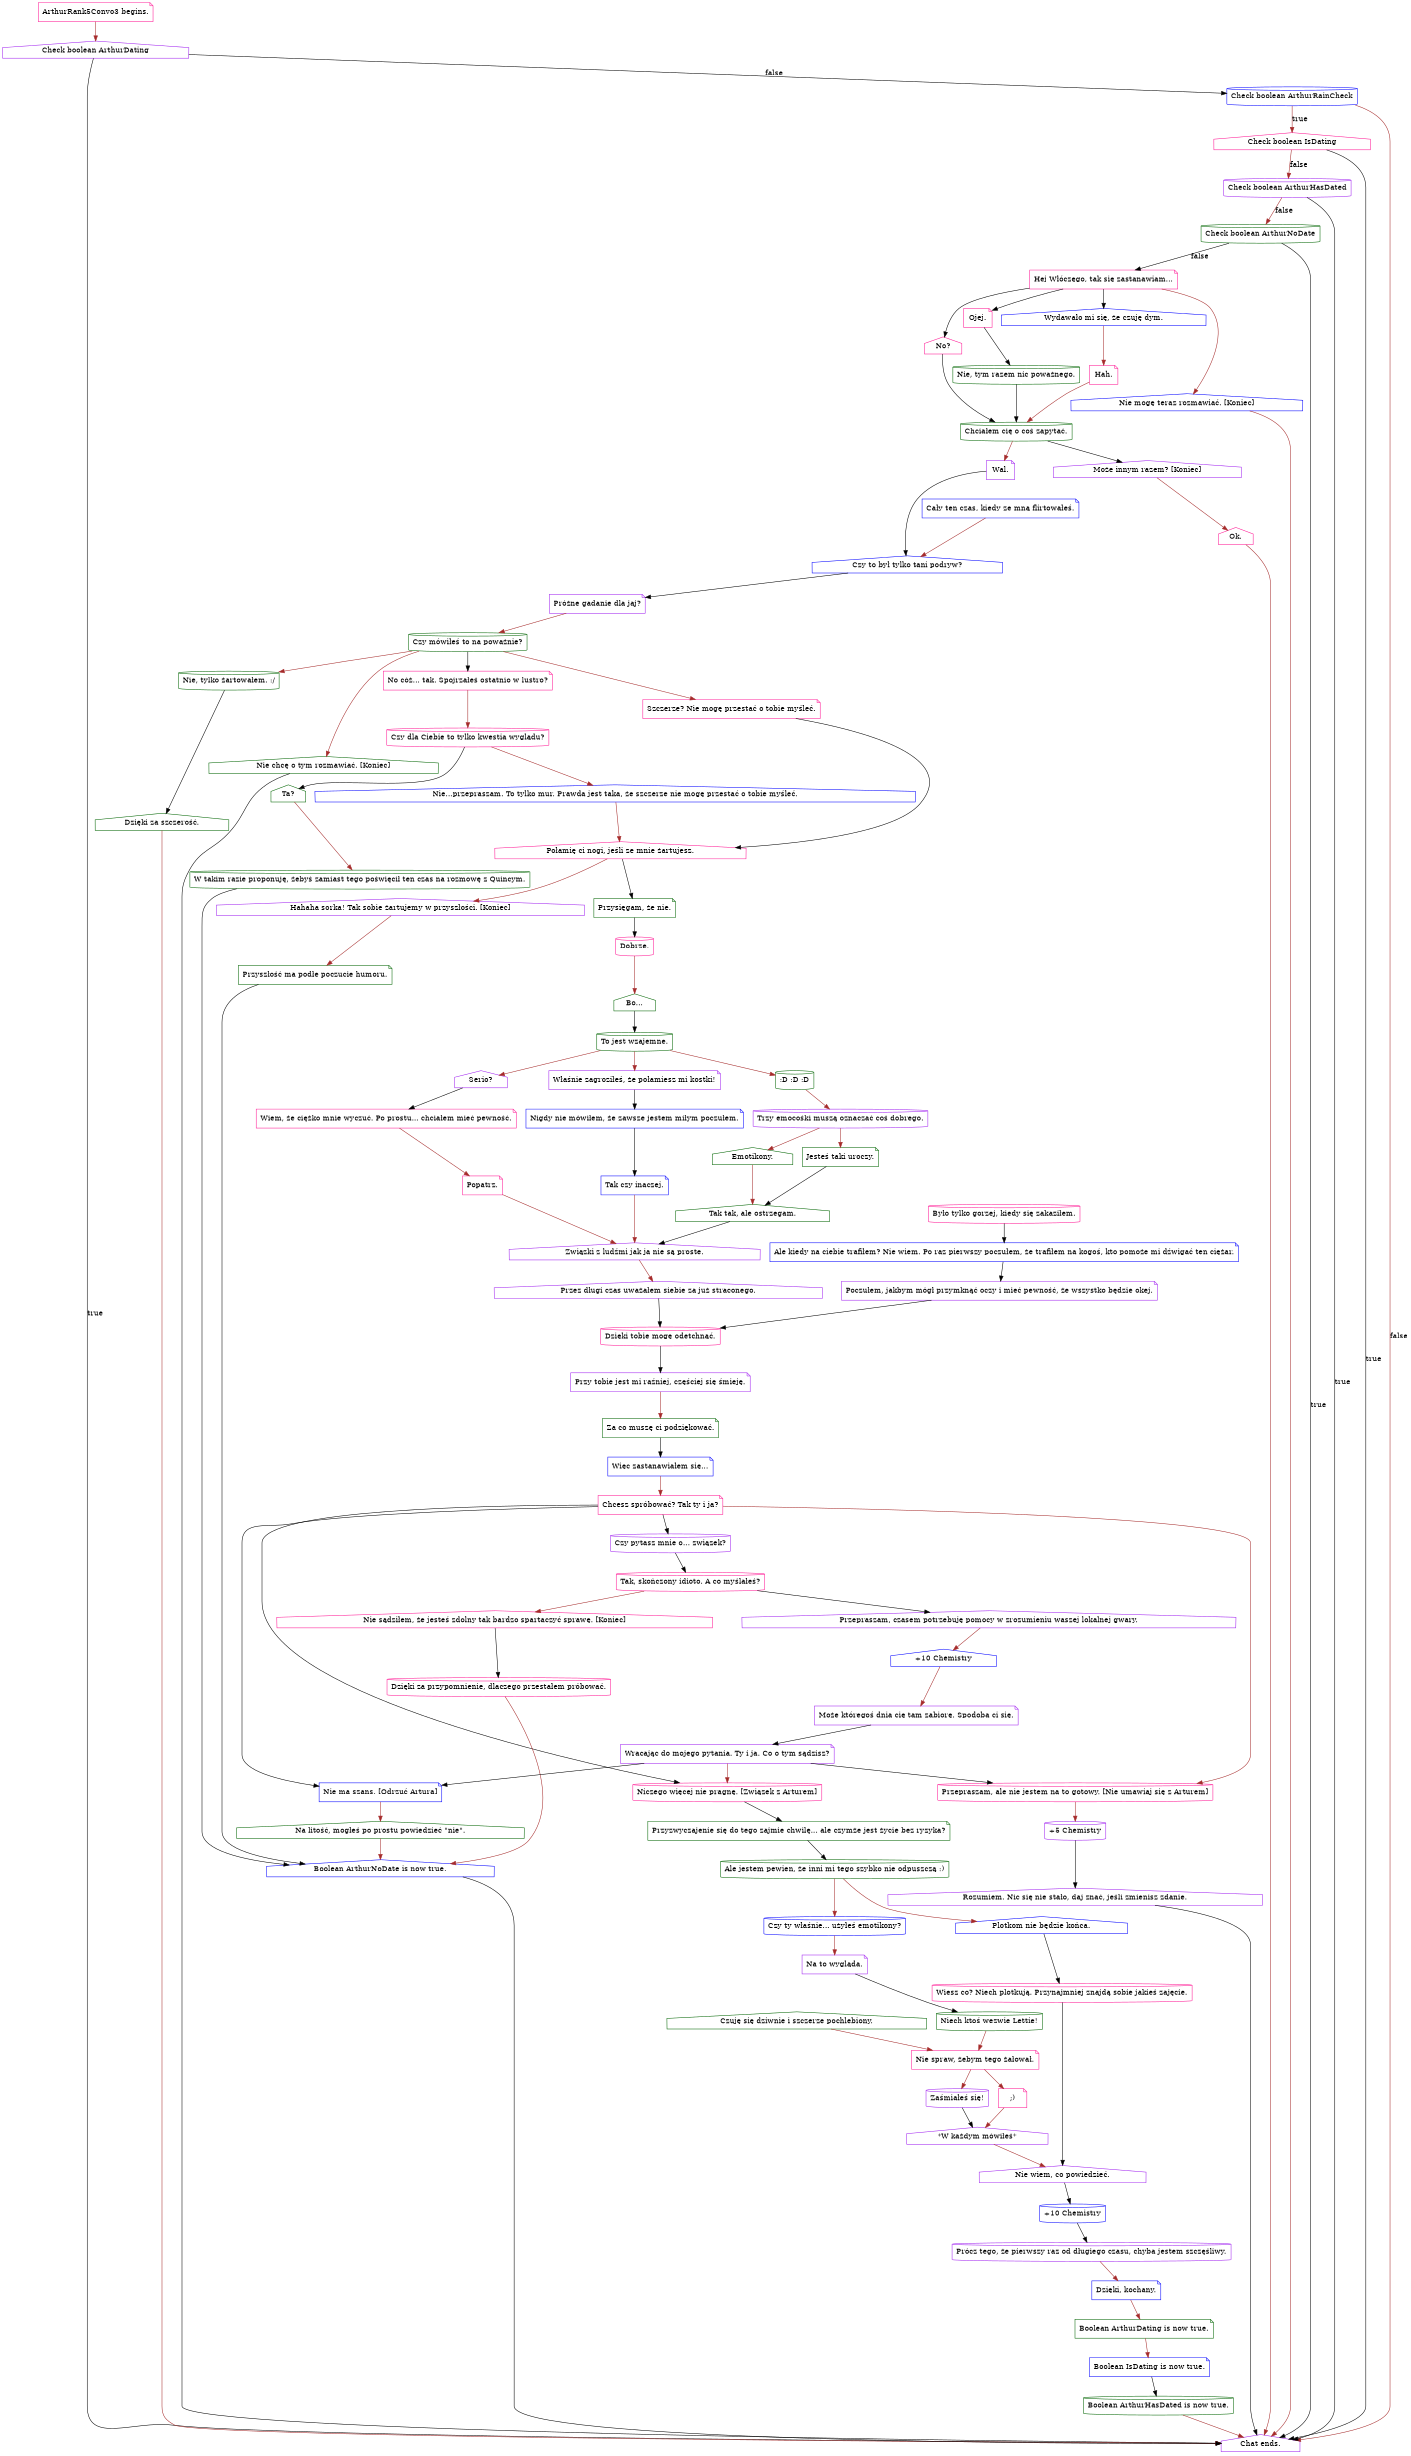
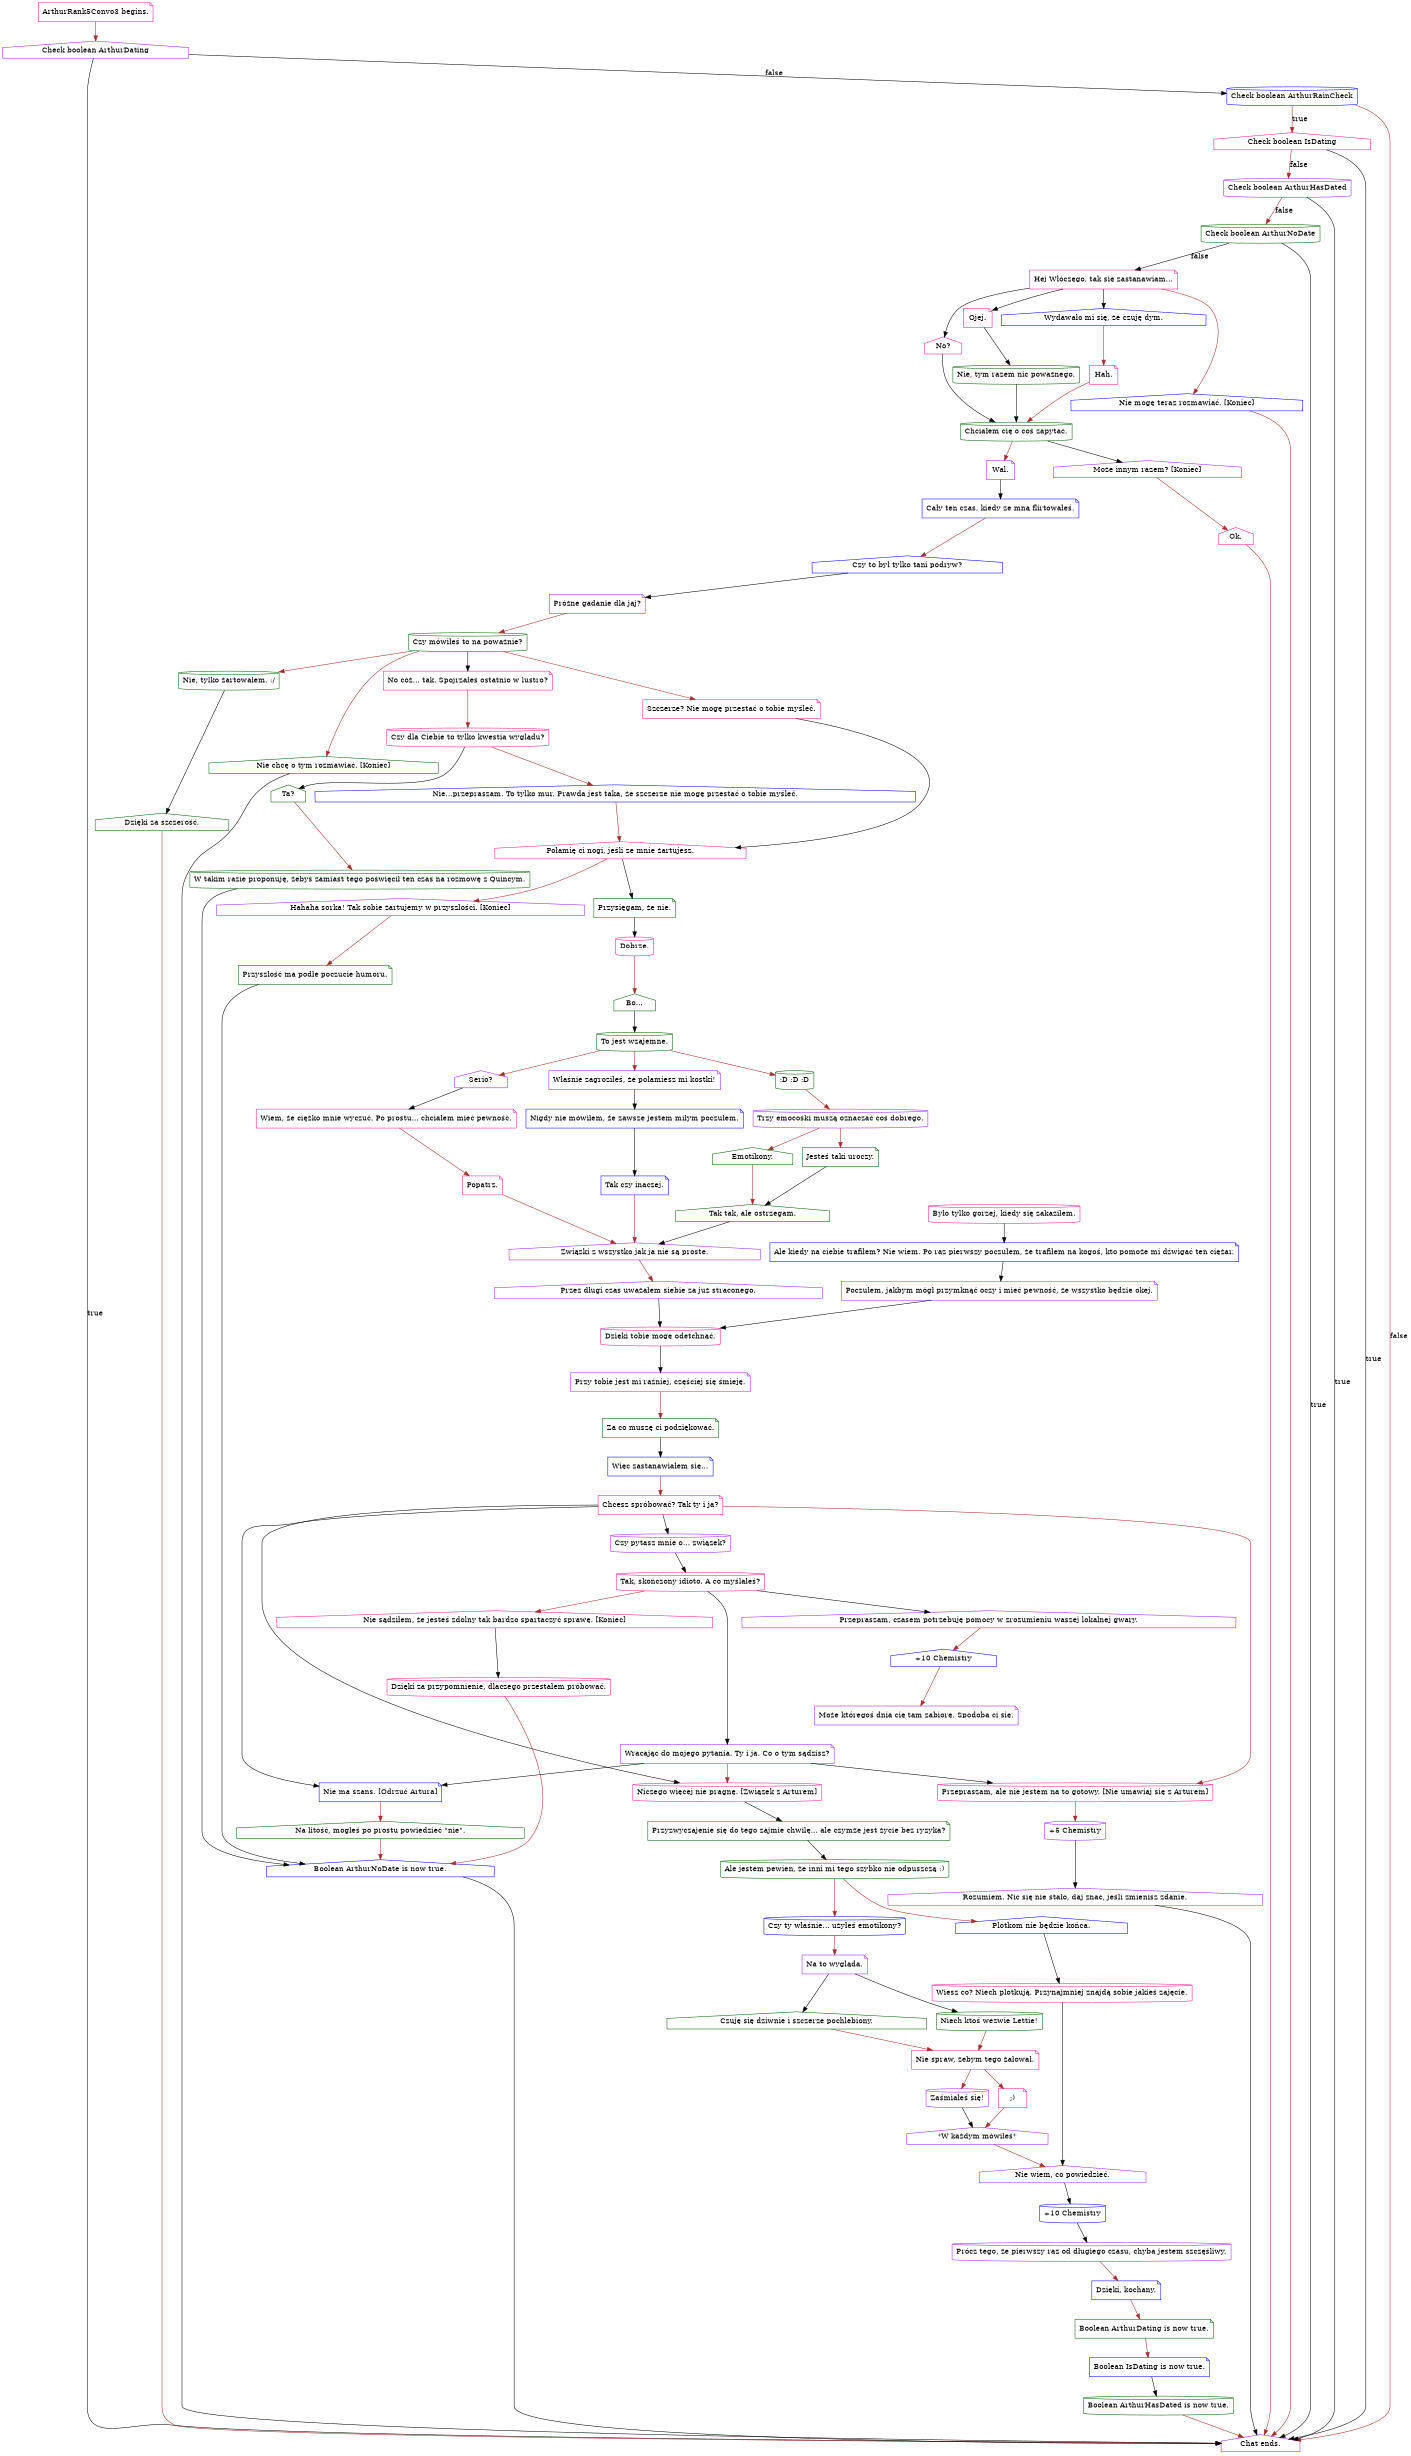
(925, 491) -> (1001, 487)
(635, 1252) -> (635, 1252)
(825, 1734) -> (727, 1661)
none -> (817, 1991)
